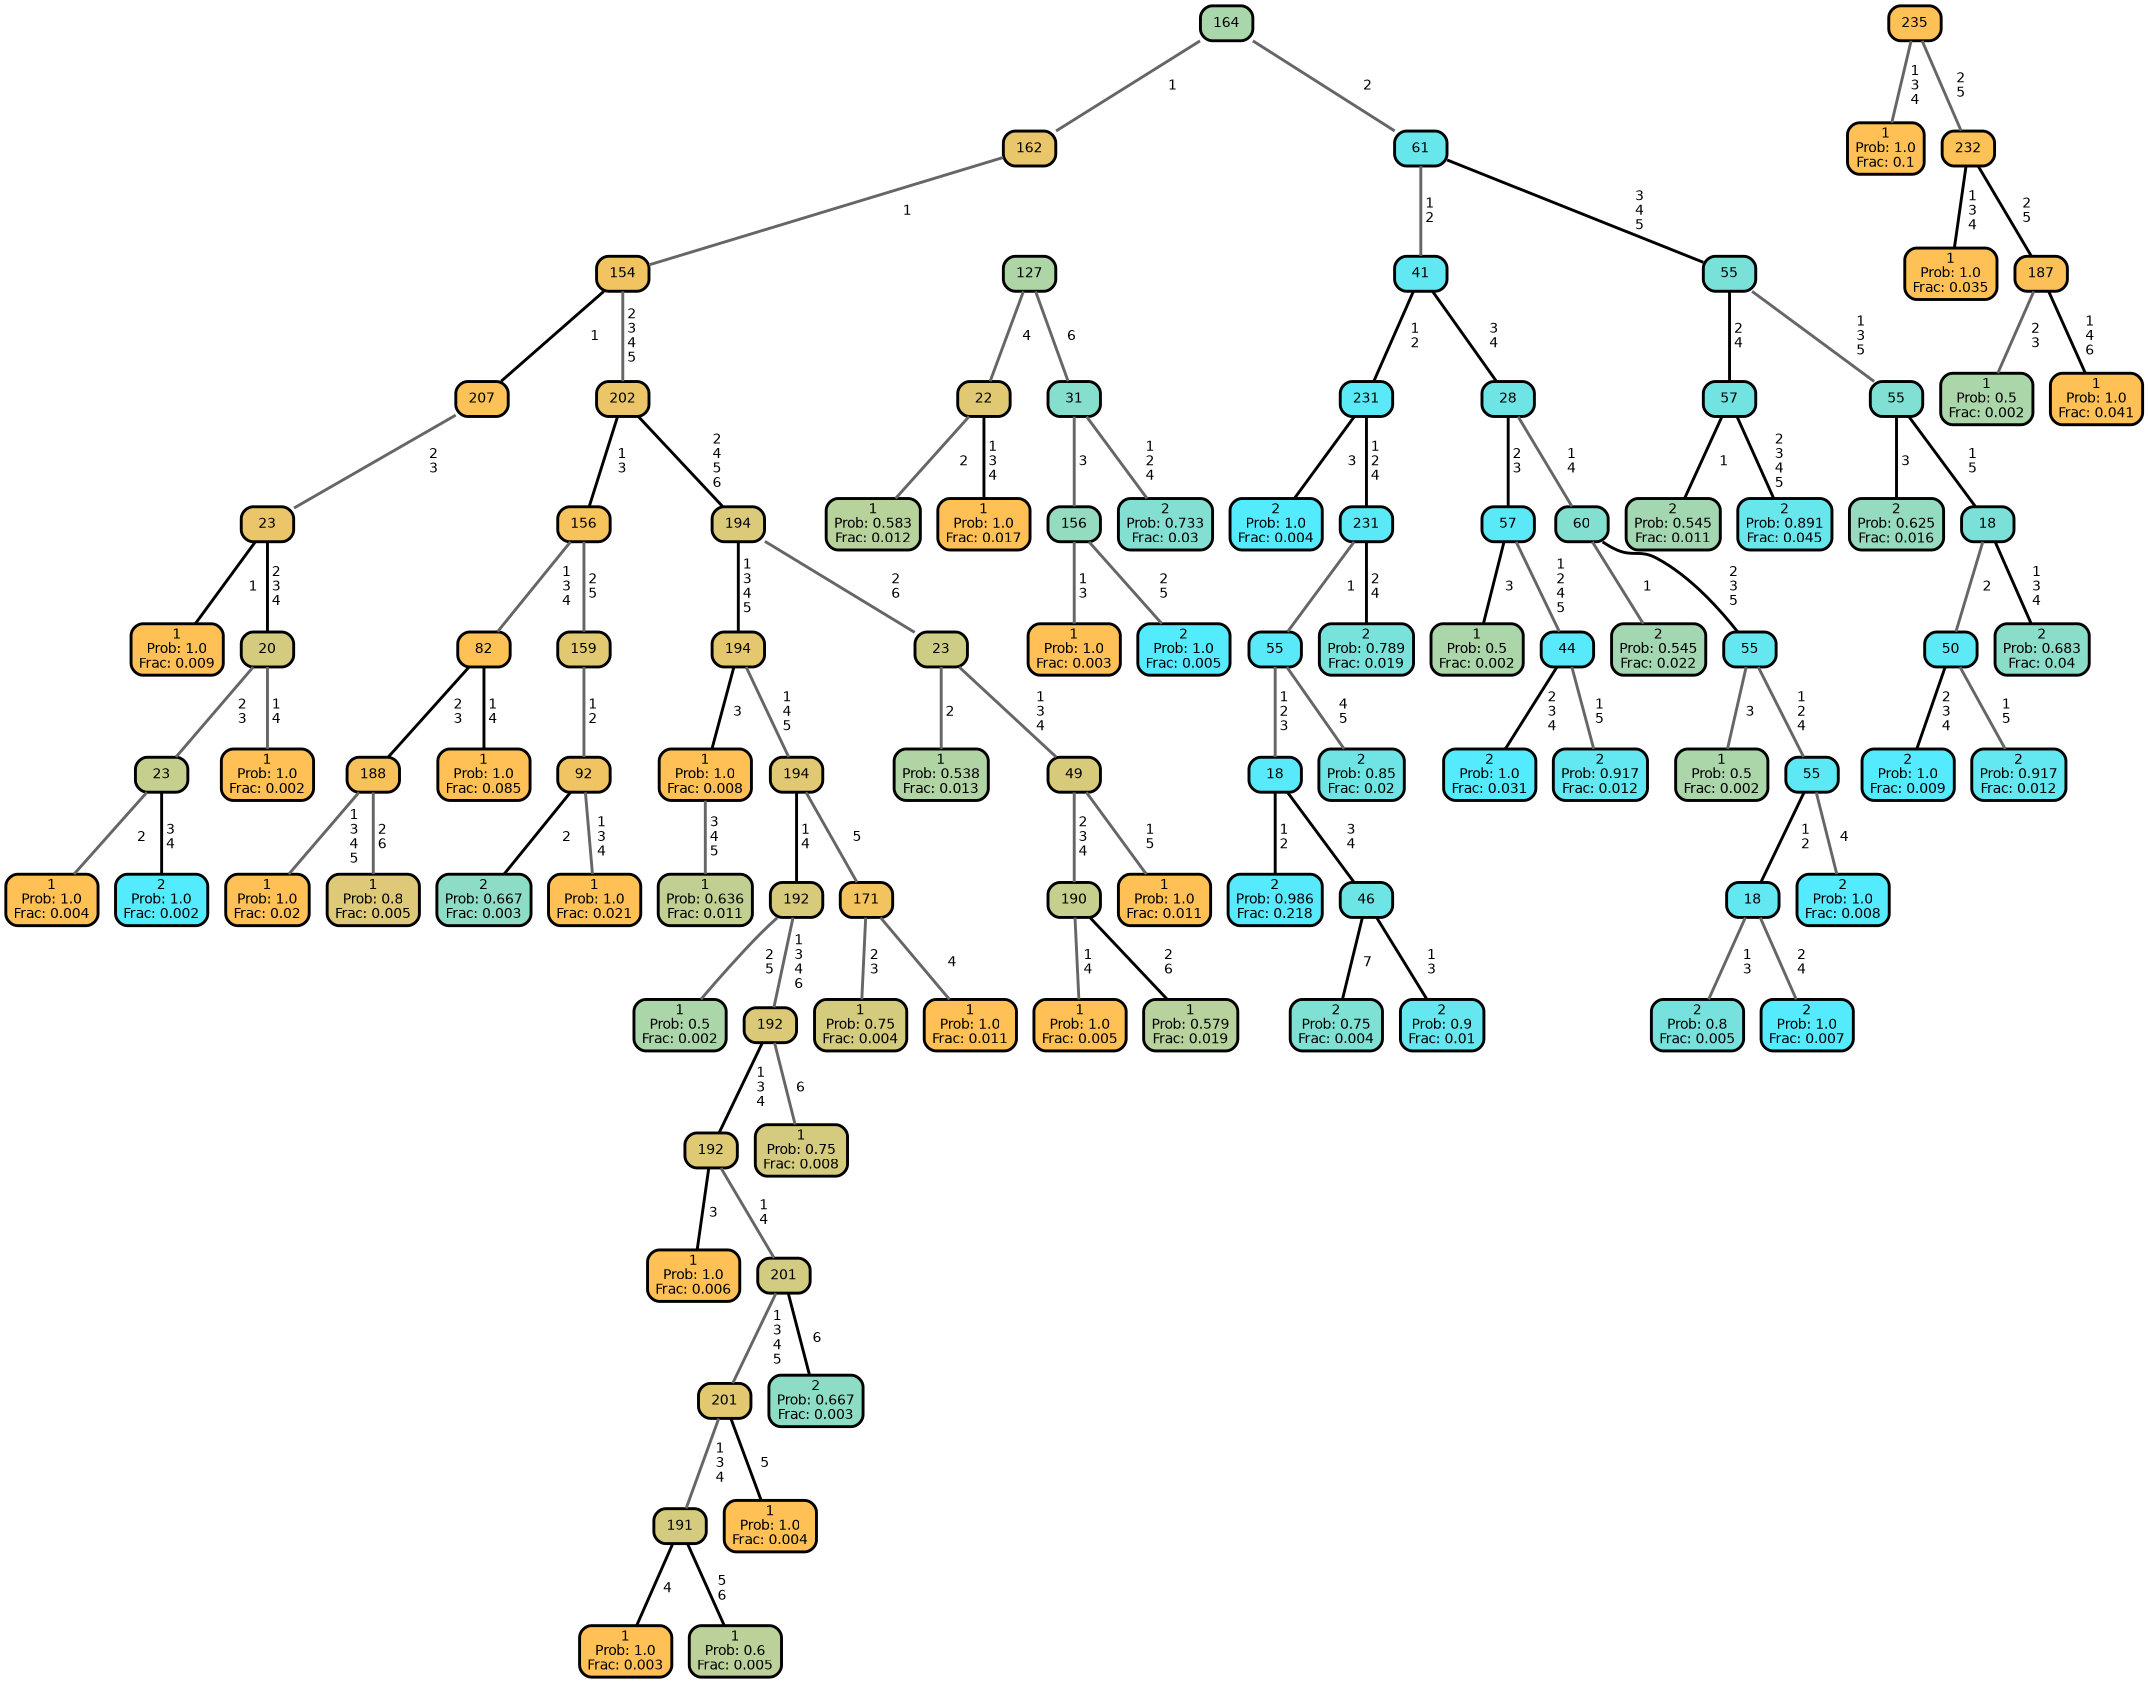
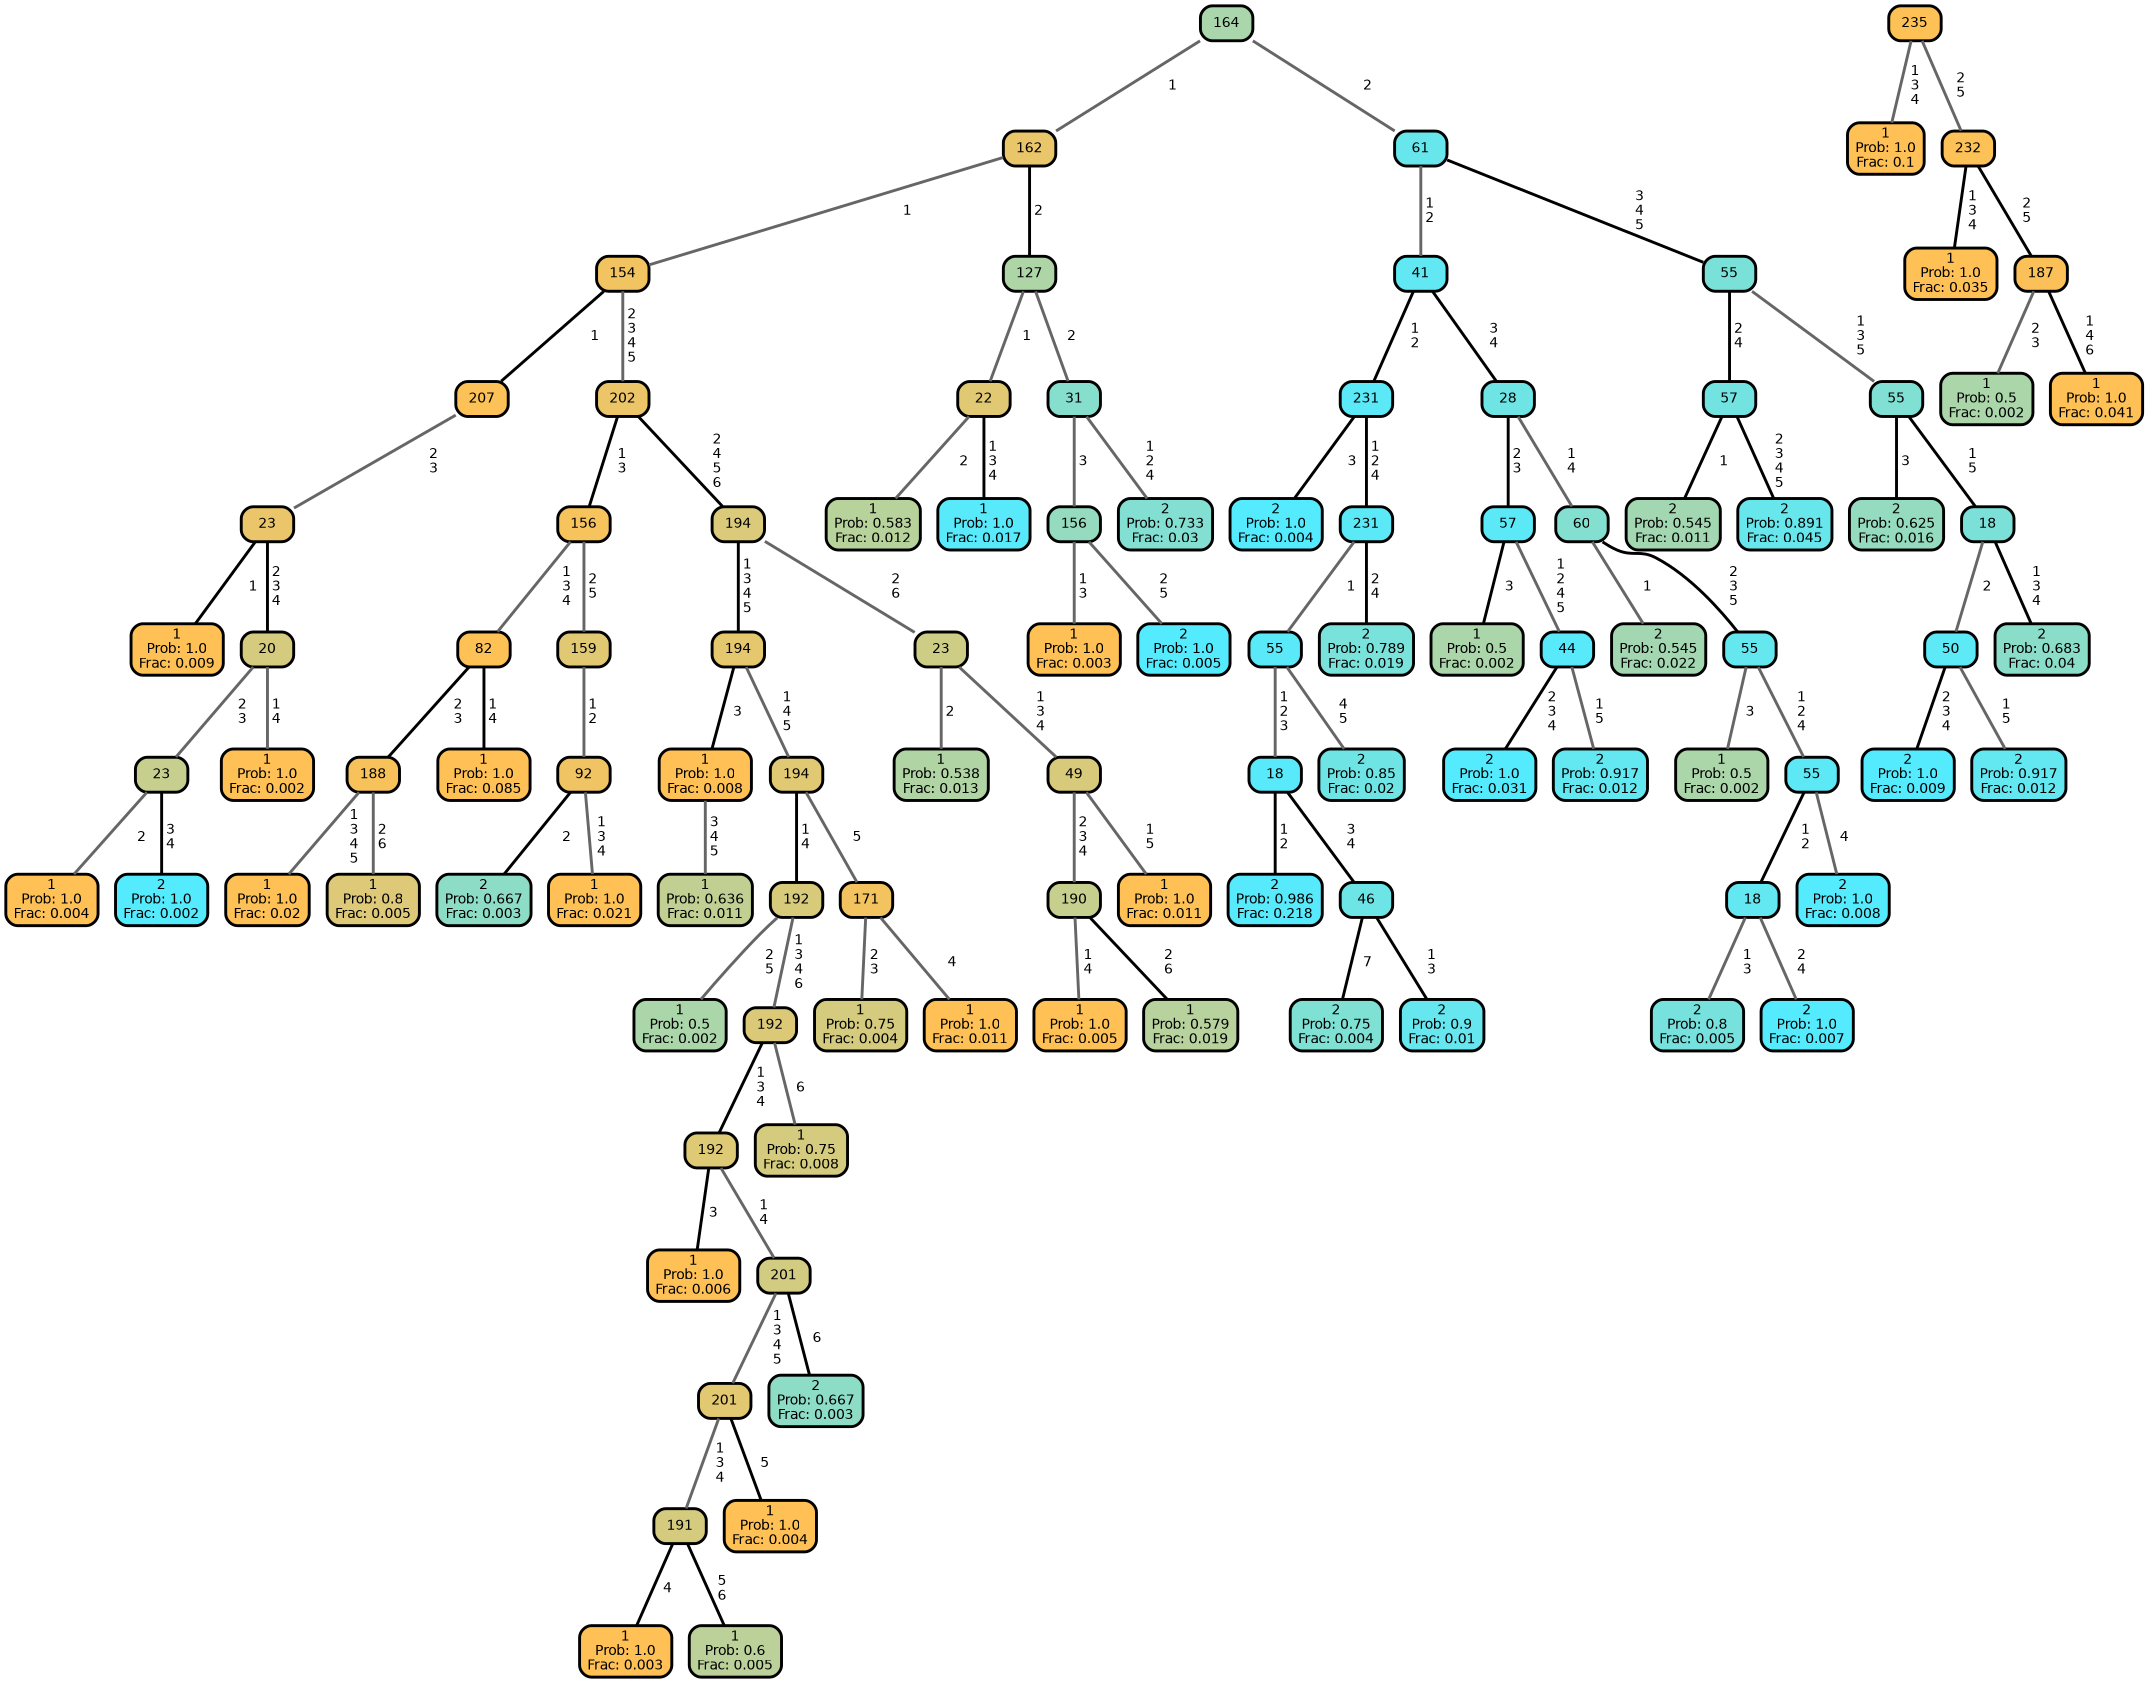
none -> (1030, 211)
(1025, 336) -> (1025, 336)
(1069, 336) -> (1069, 336)
(984, 524) -> (984, 524)
